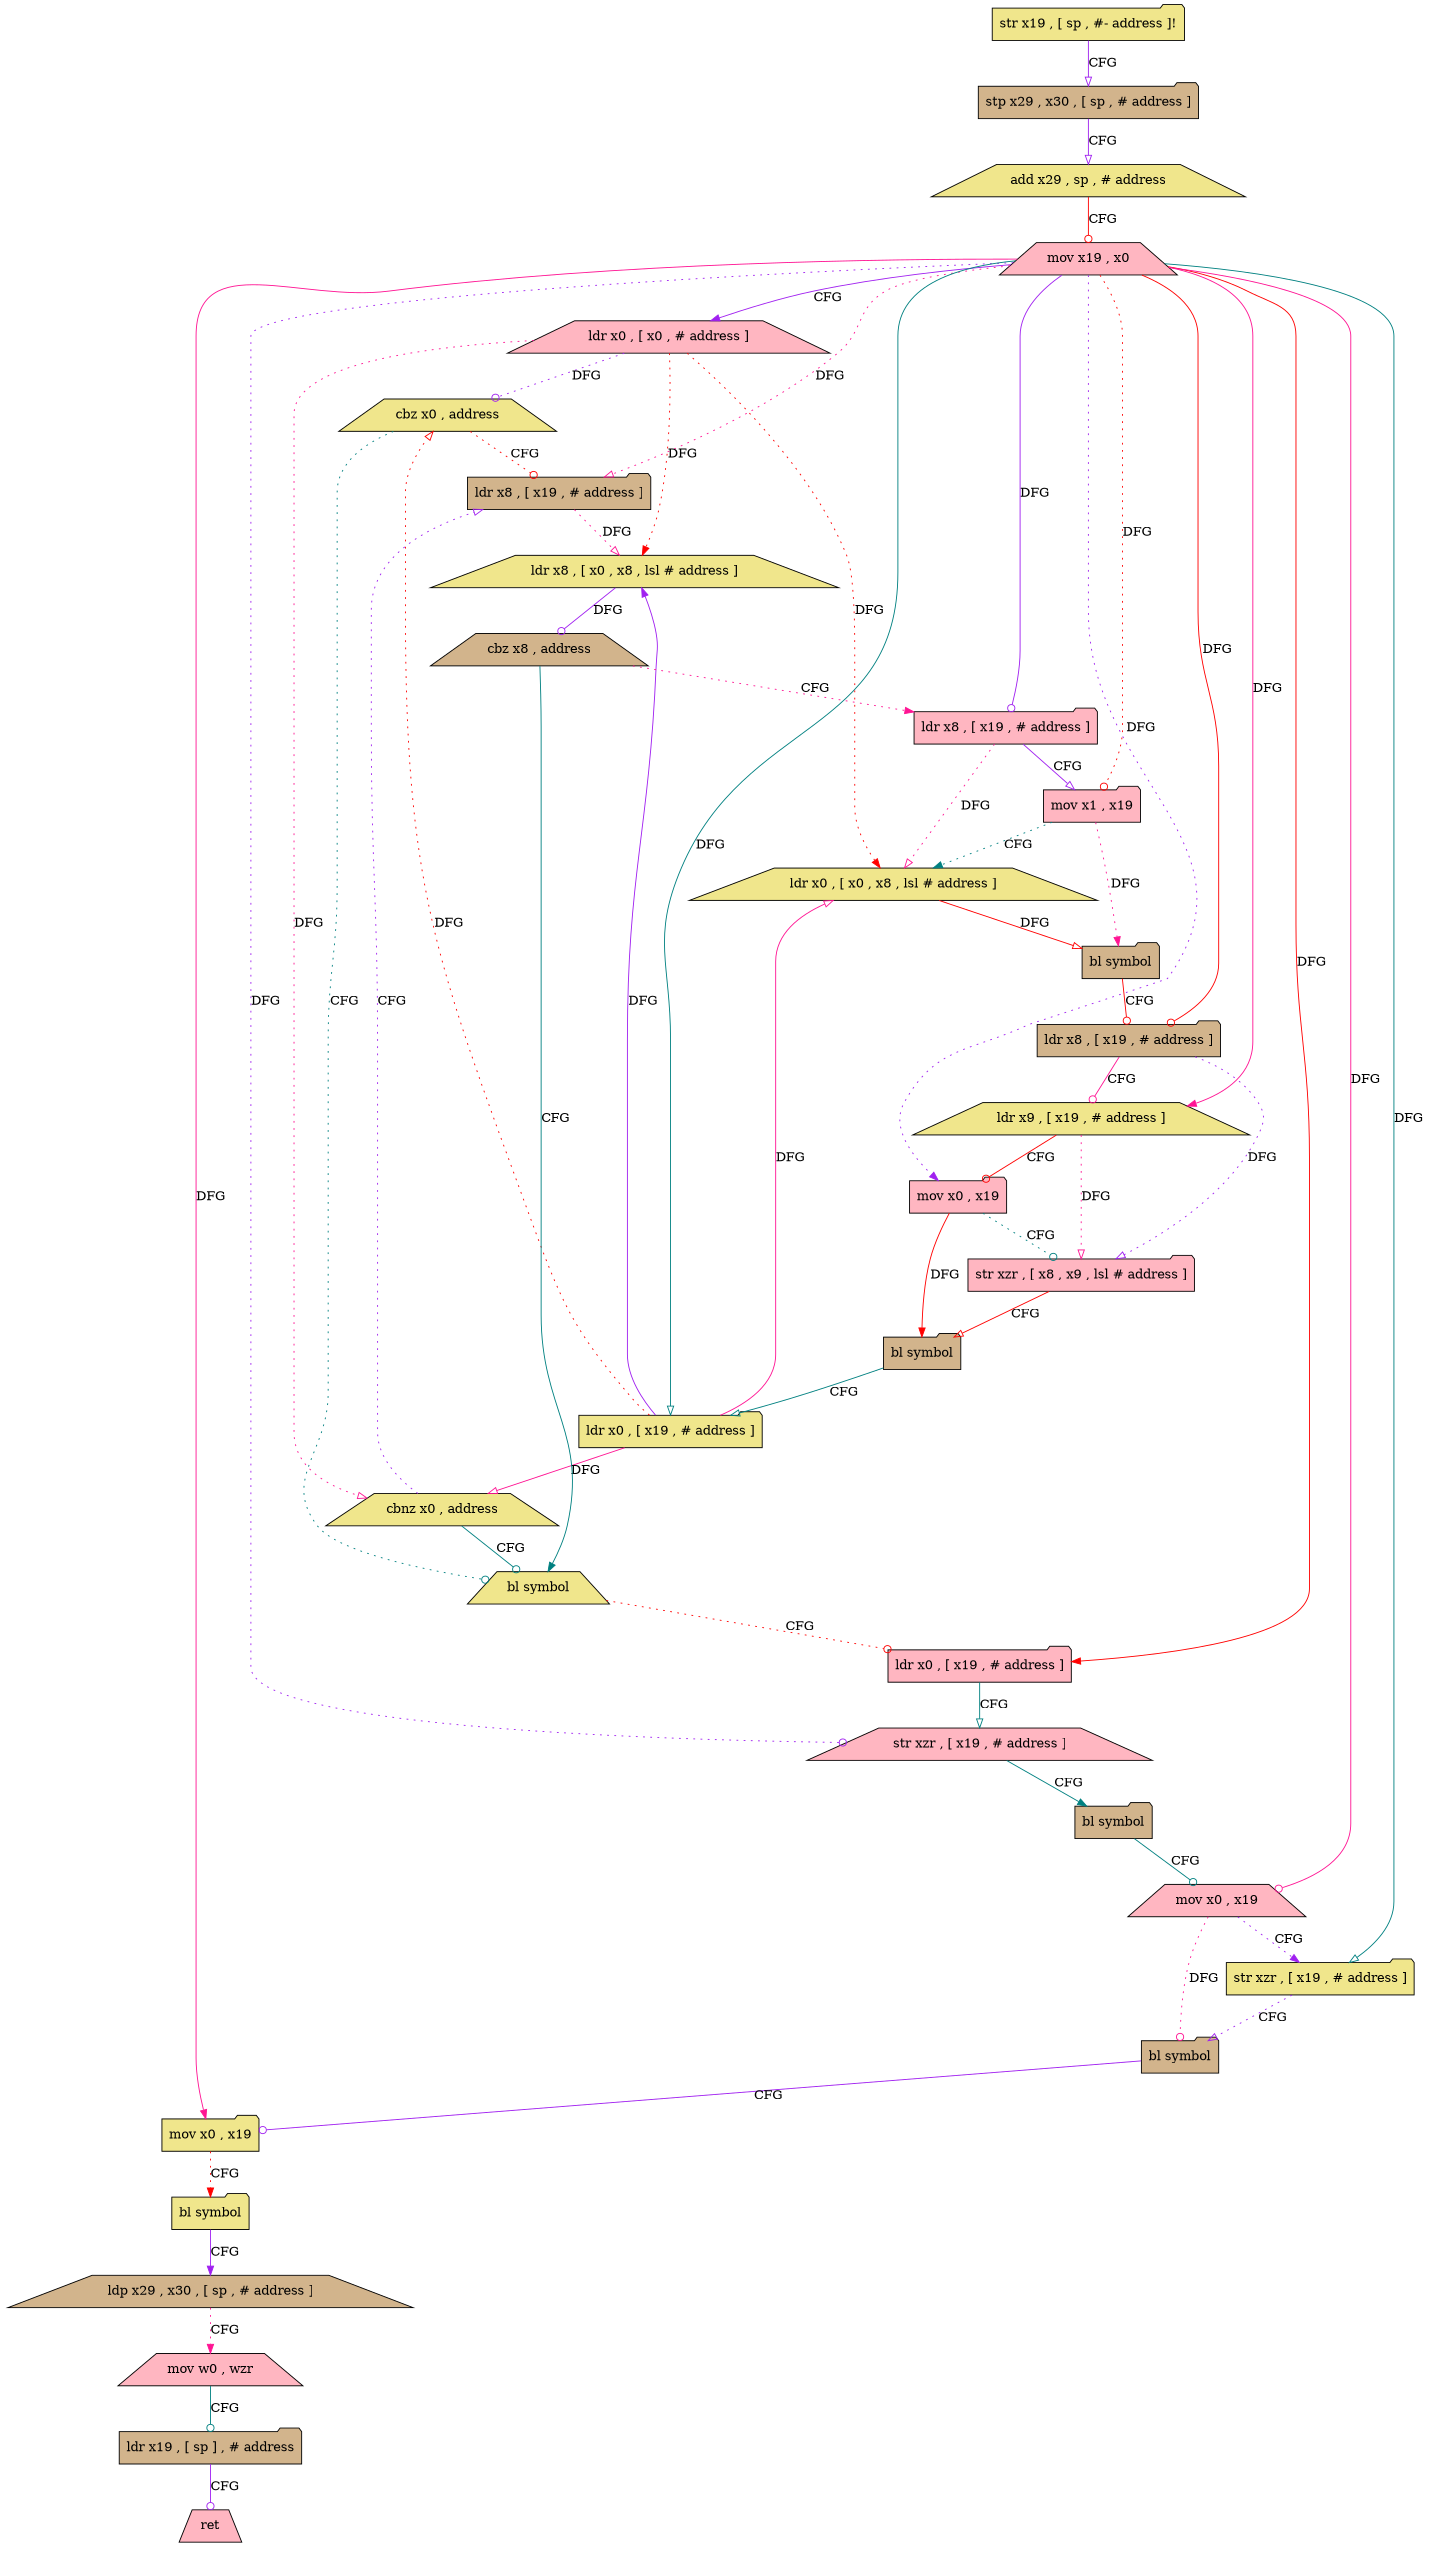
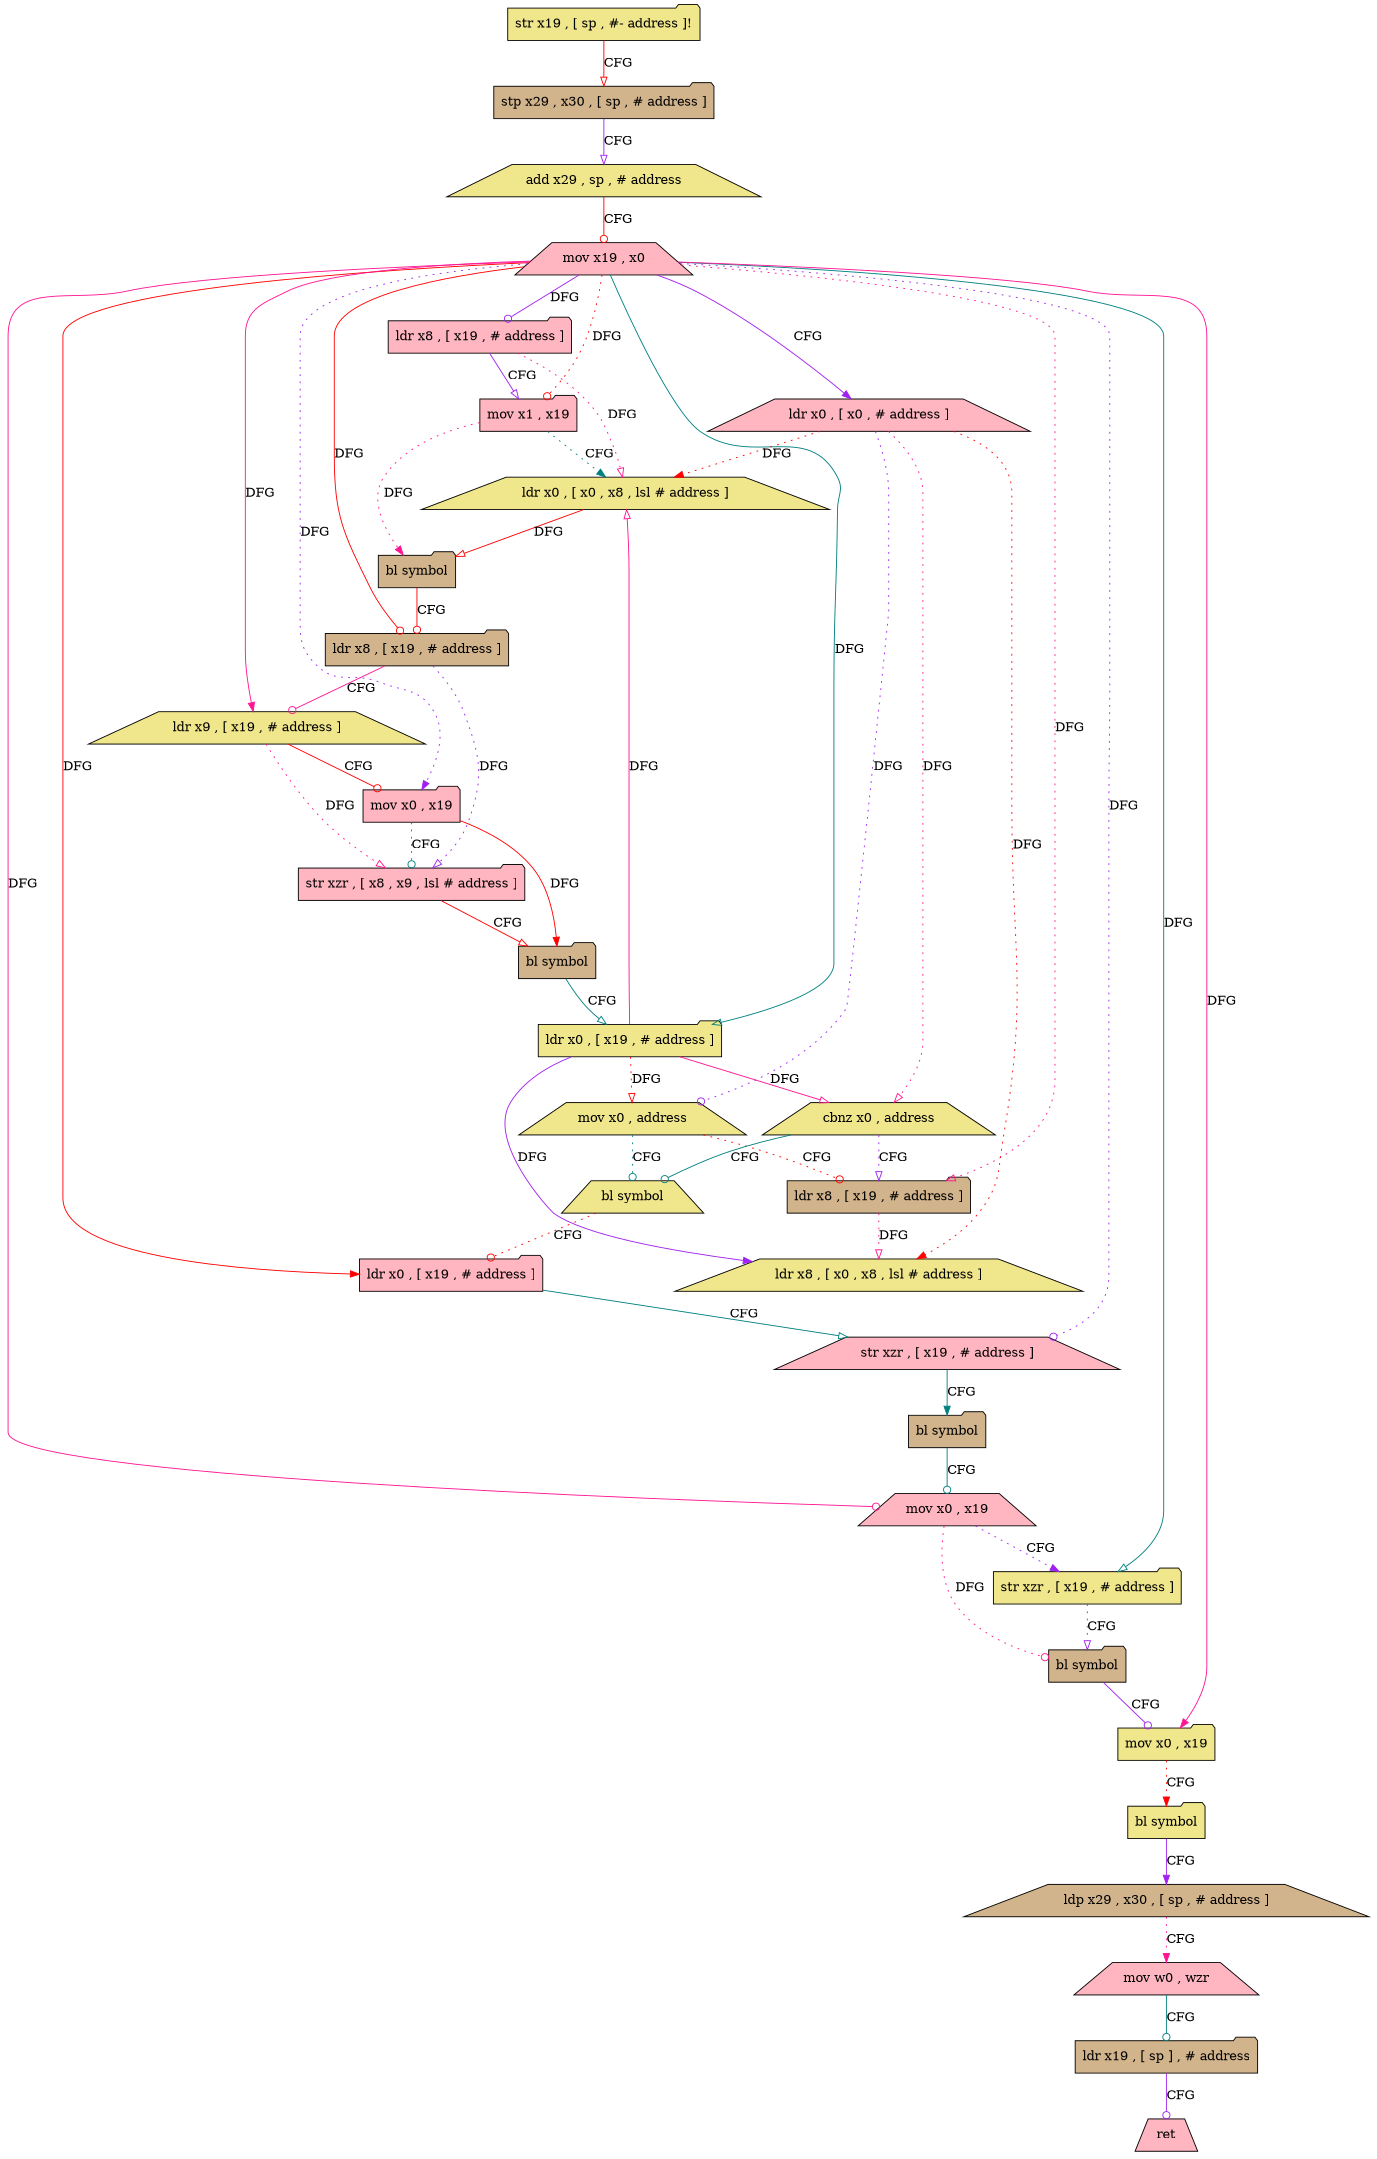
(1088, 59) -> (604, 59)
(448, 415) -> (633, 1119)
(539, 650) -> none
